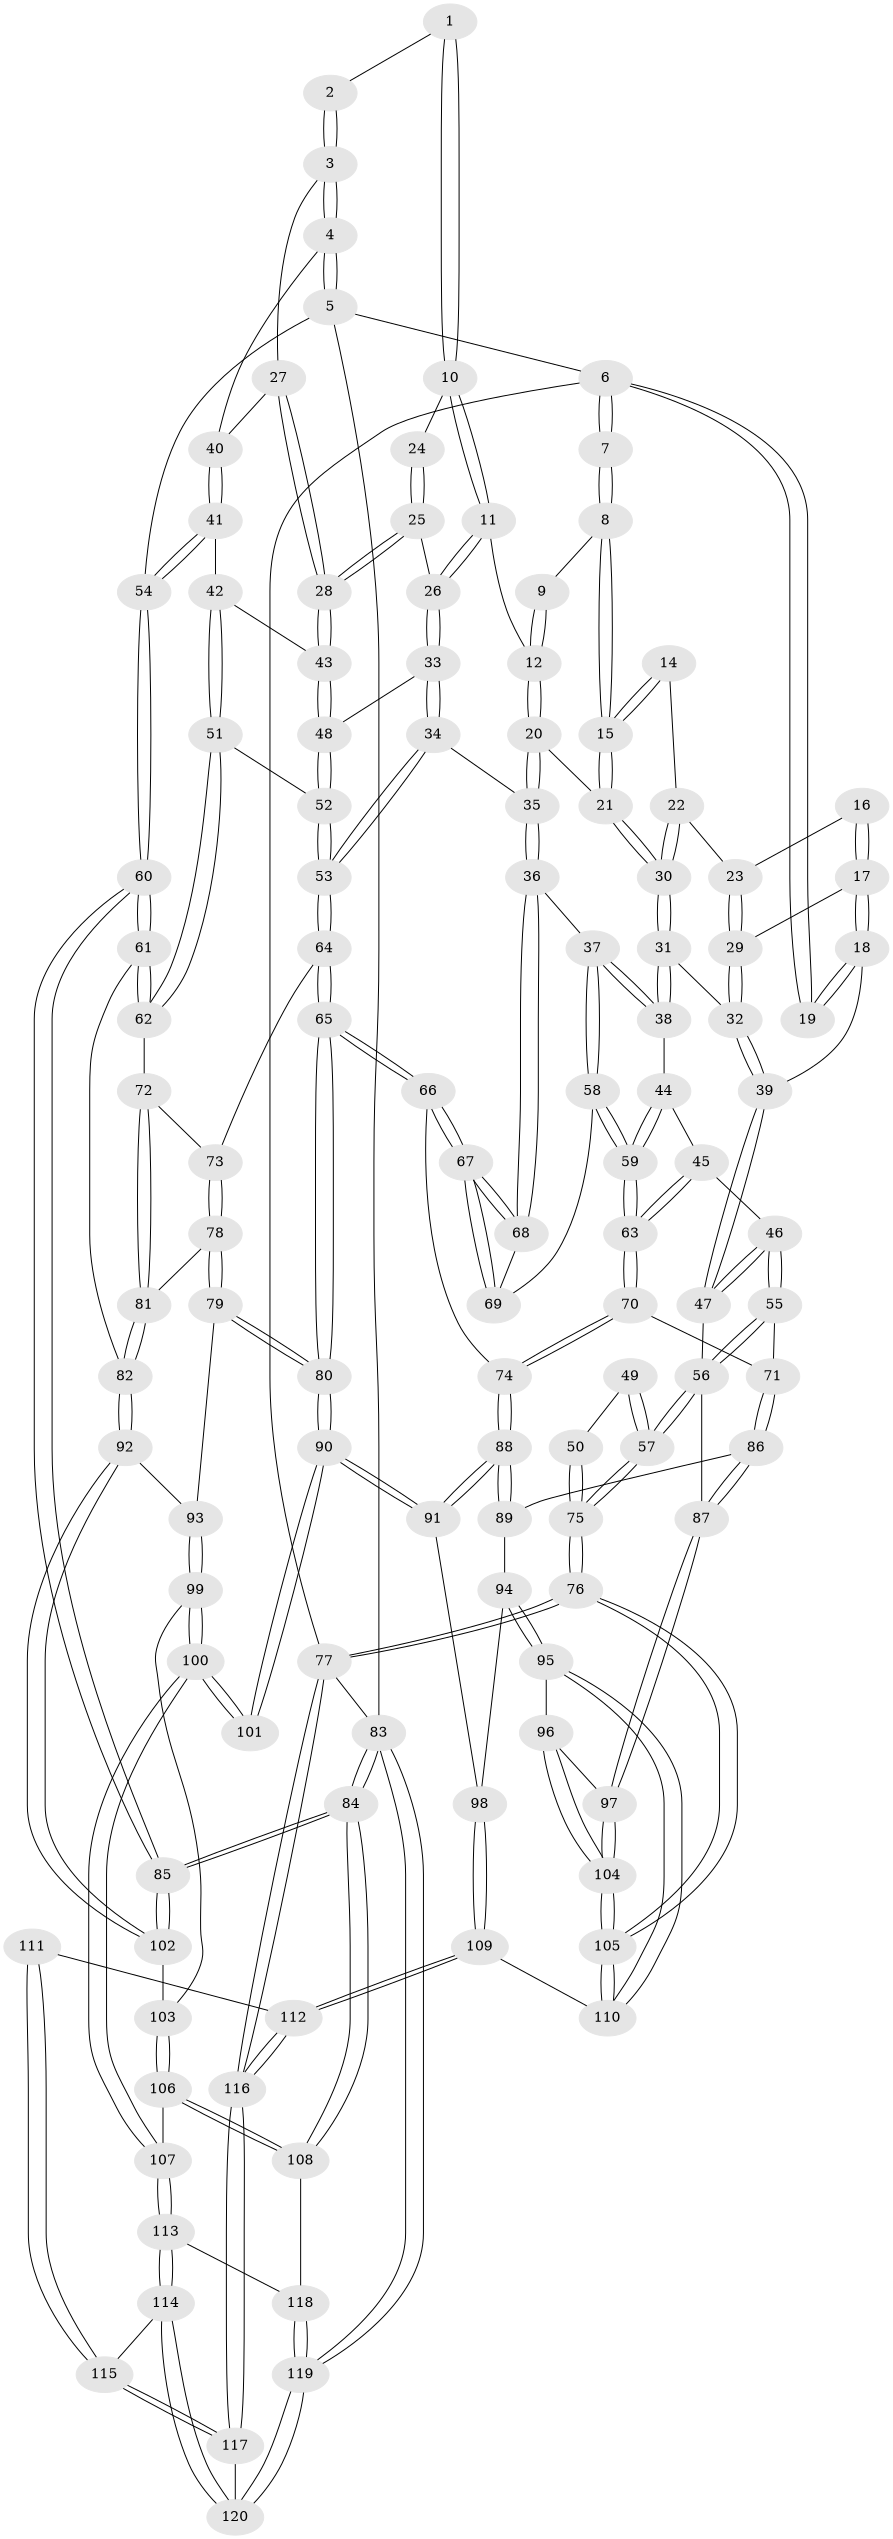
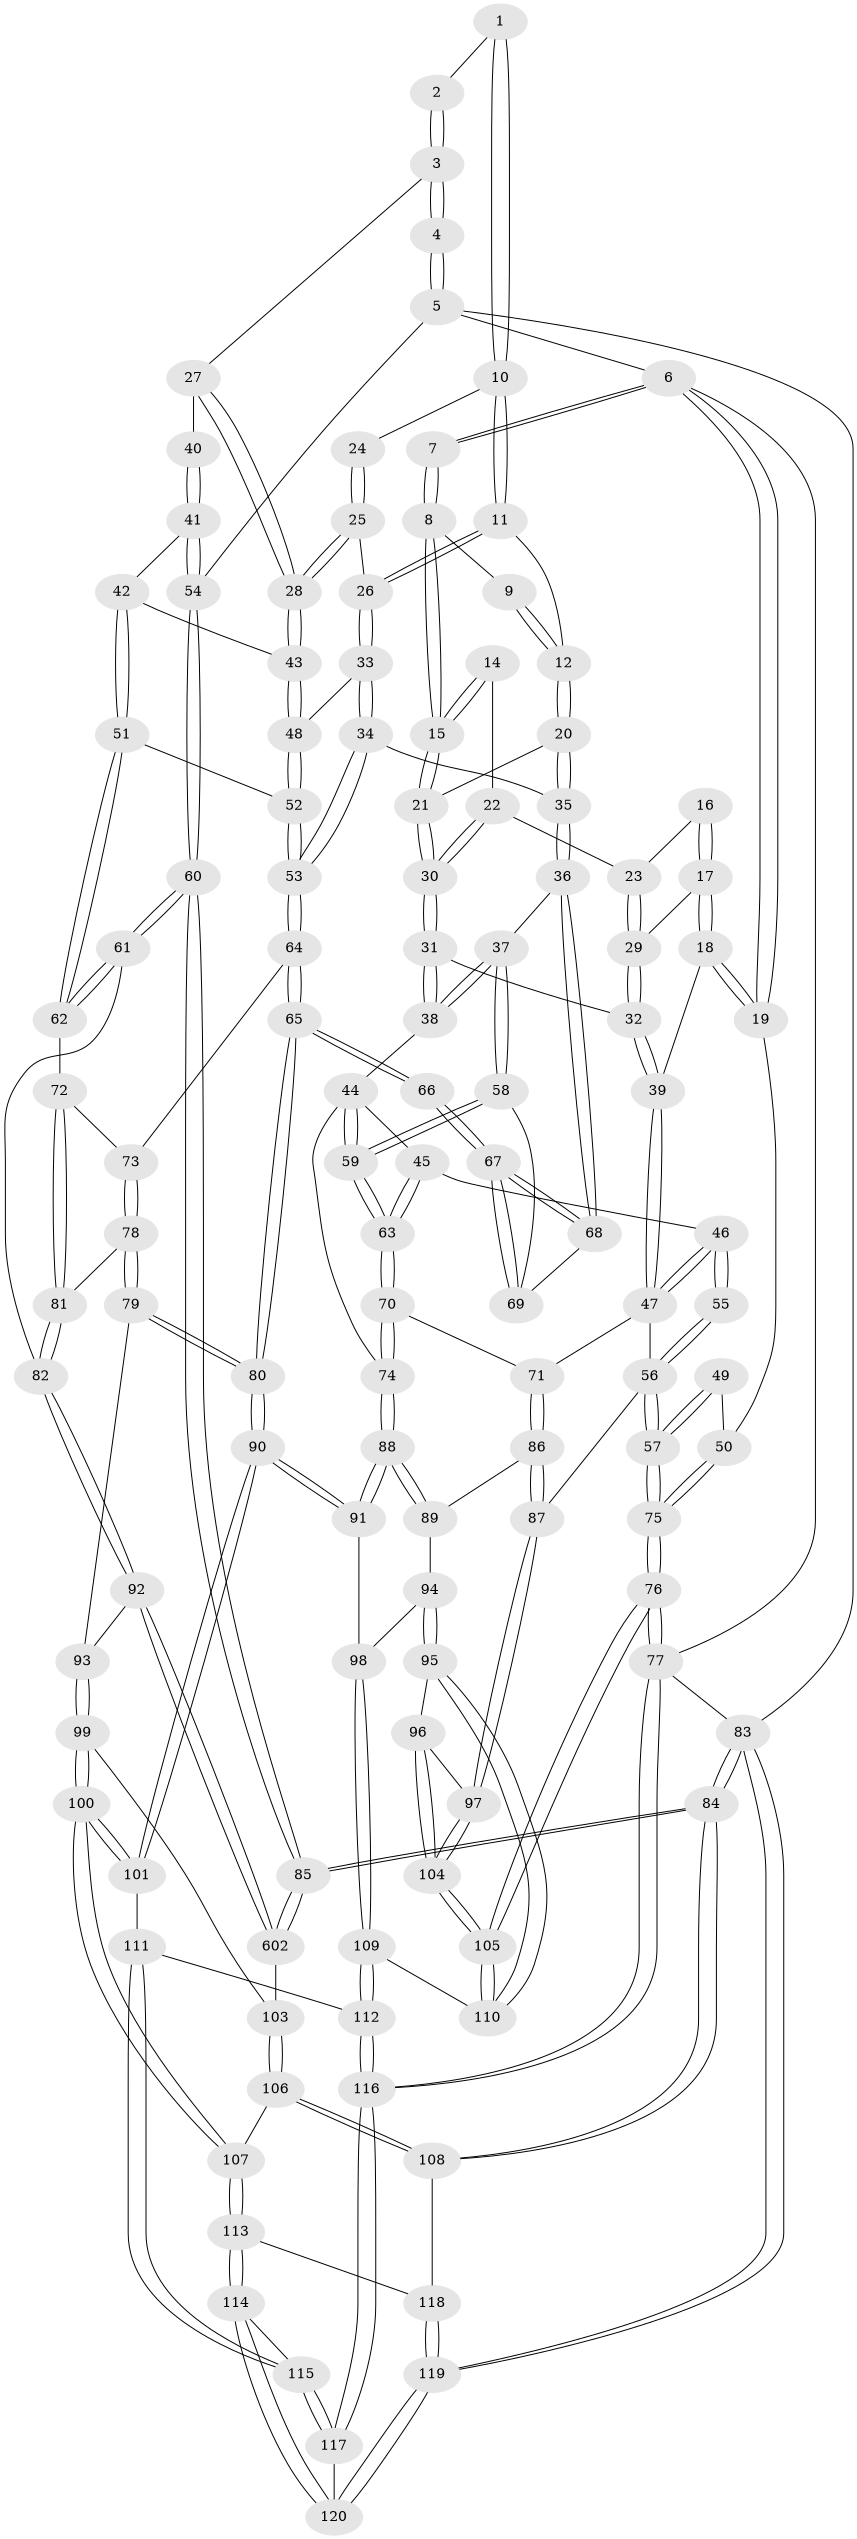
(257, 336) -> none
none -> (776, 1239)
(433, 1243) -> (323, 1236)
(774, 1341) -> (594, 1341)
none -> (137, 1911)
(163, 1947) -> (276, 1947)
